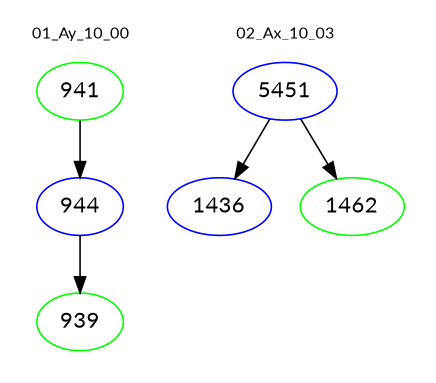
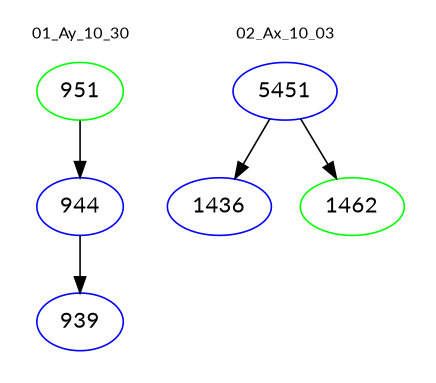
(81, 34) -> (81, 34)
(80, 91) -> (80, 91)
(80, 322) -> (80, 322)
